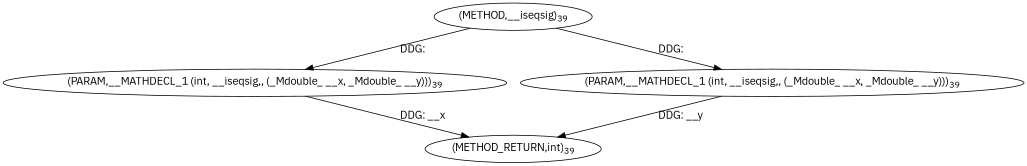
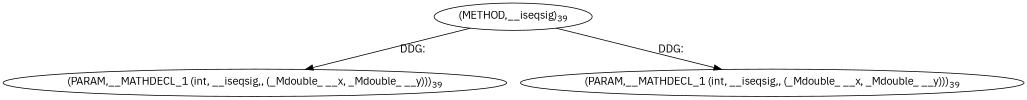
(513, 149) -> none
